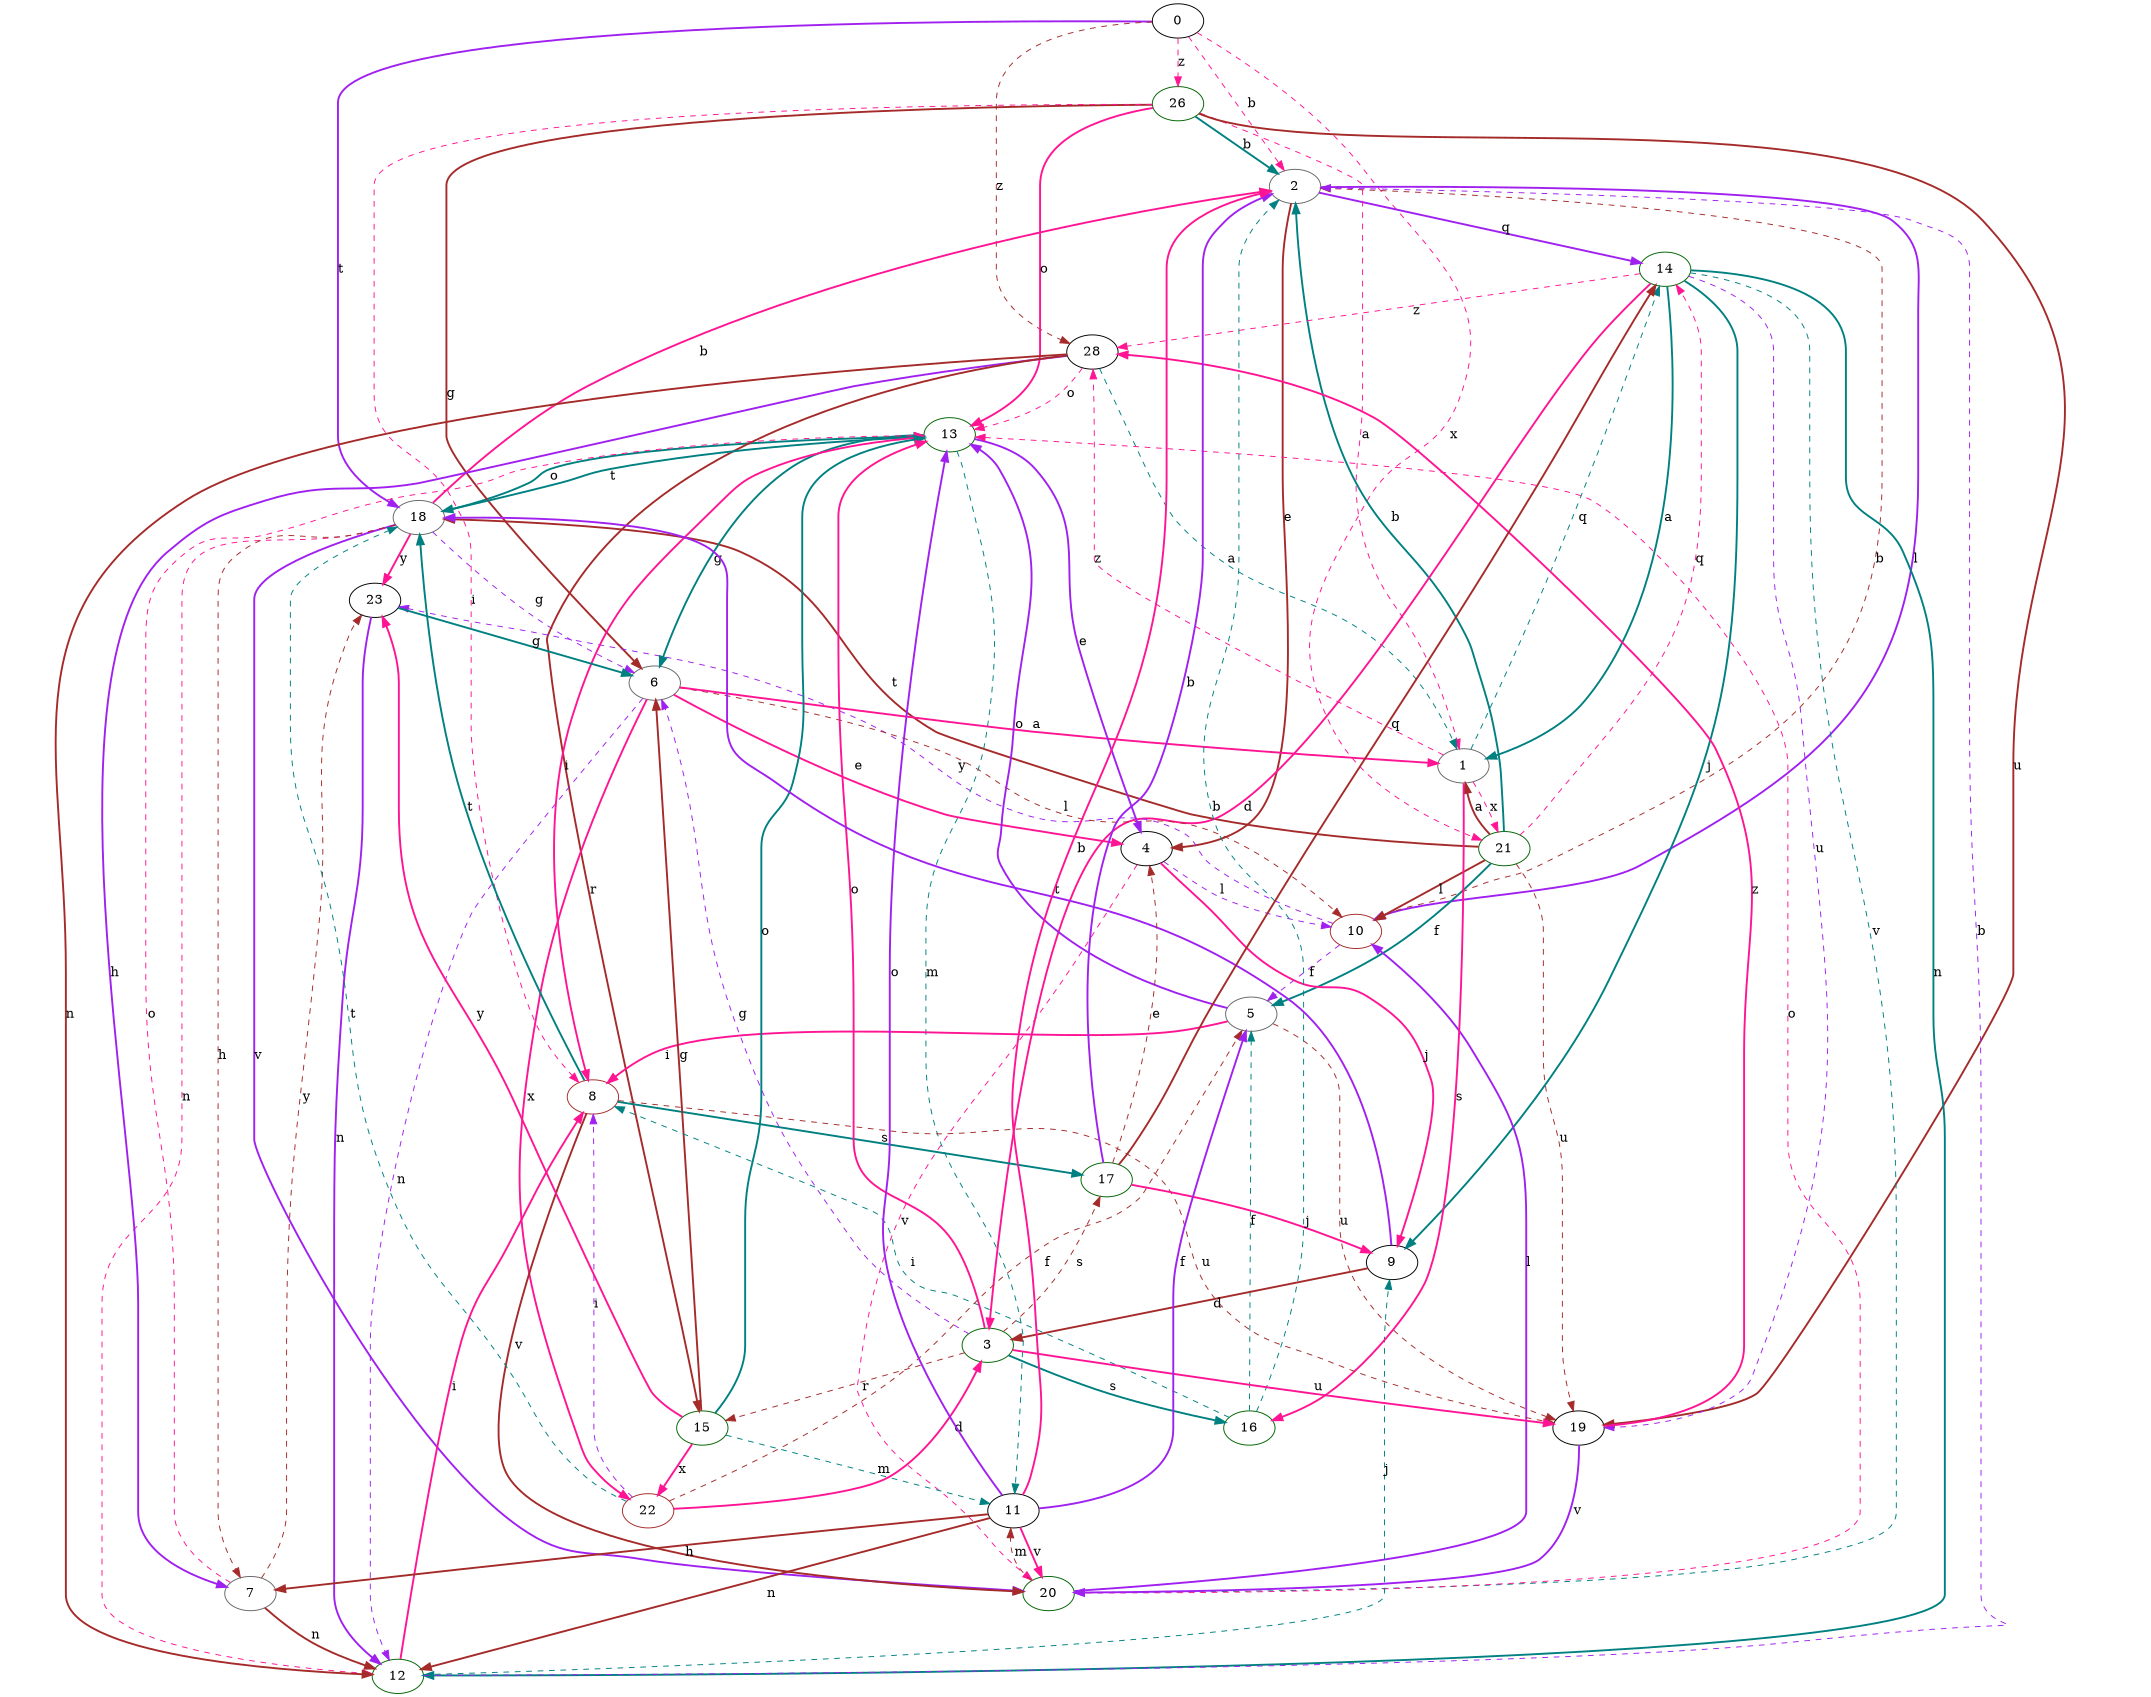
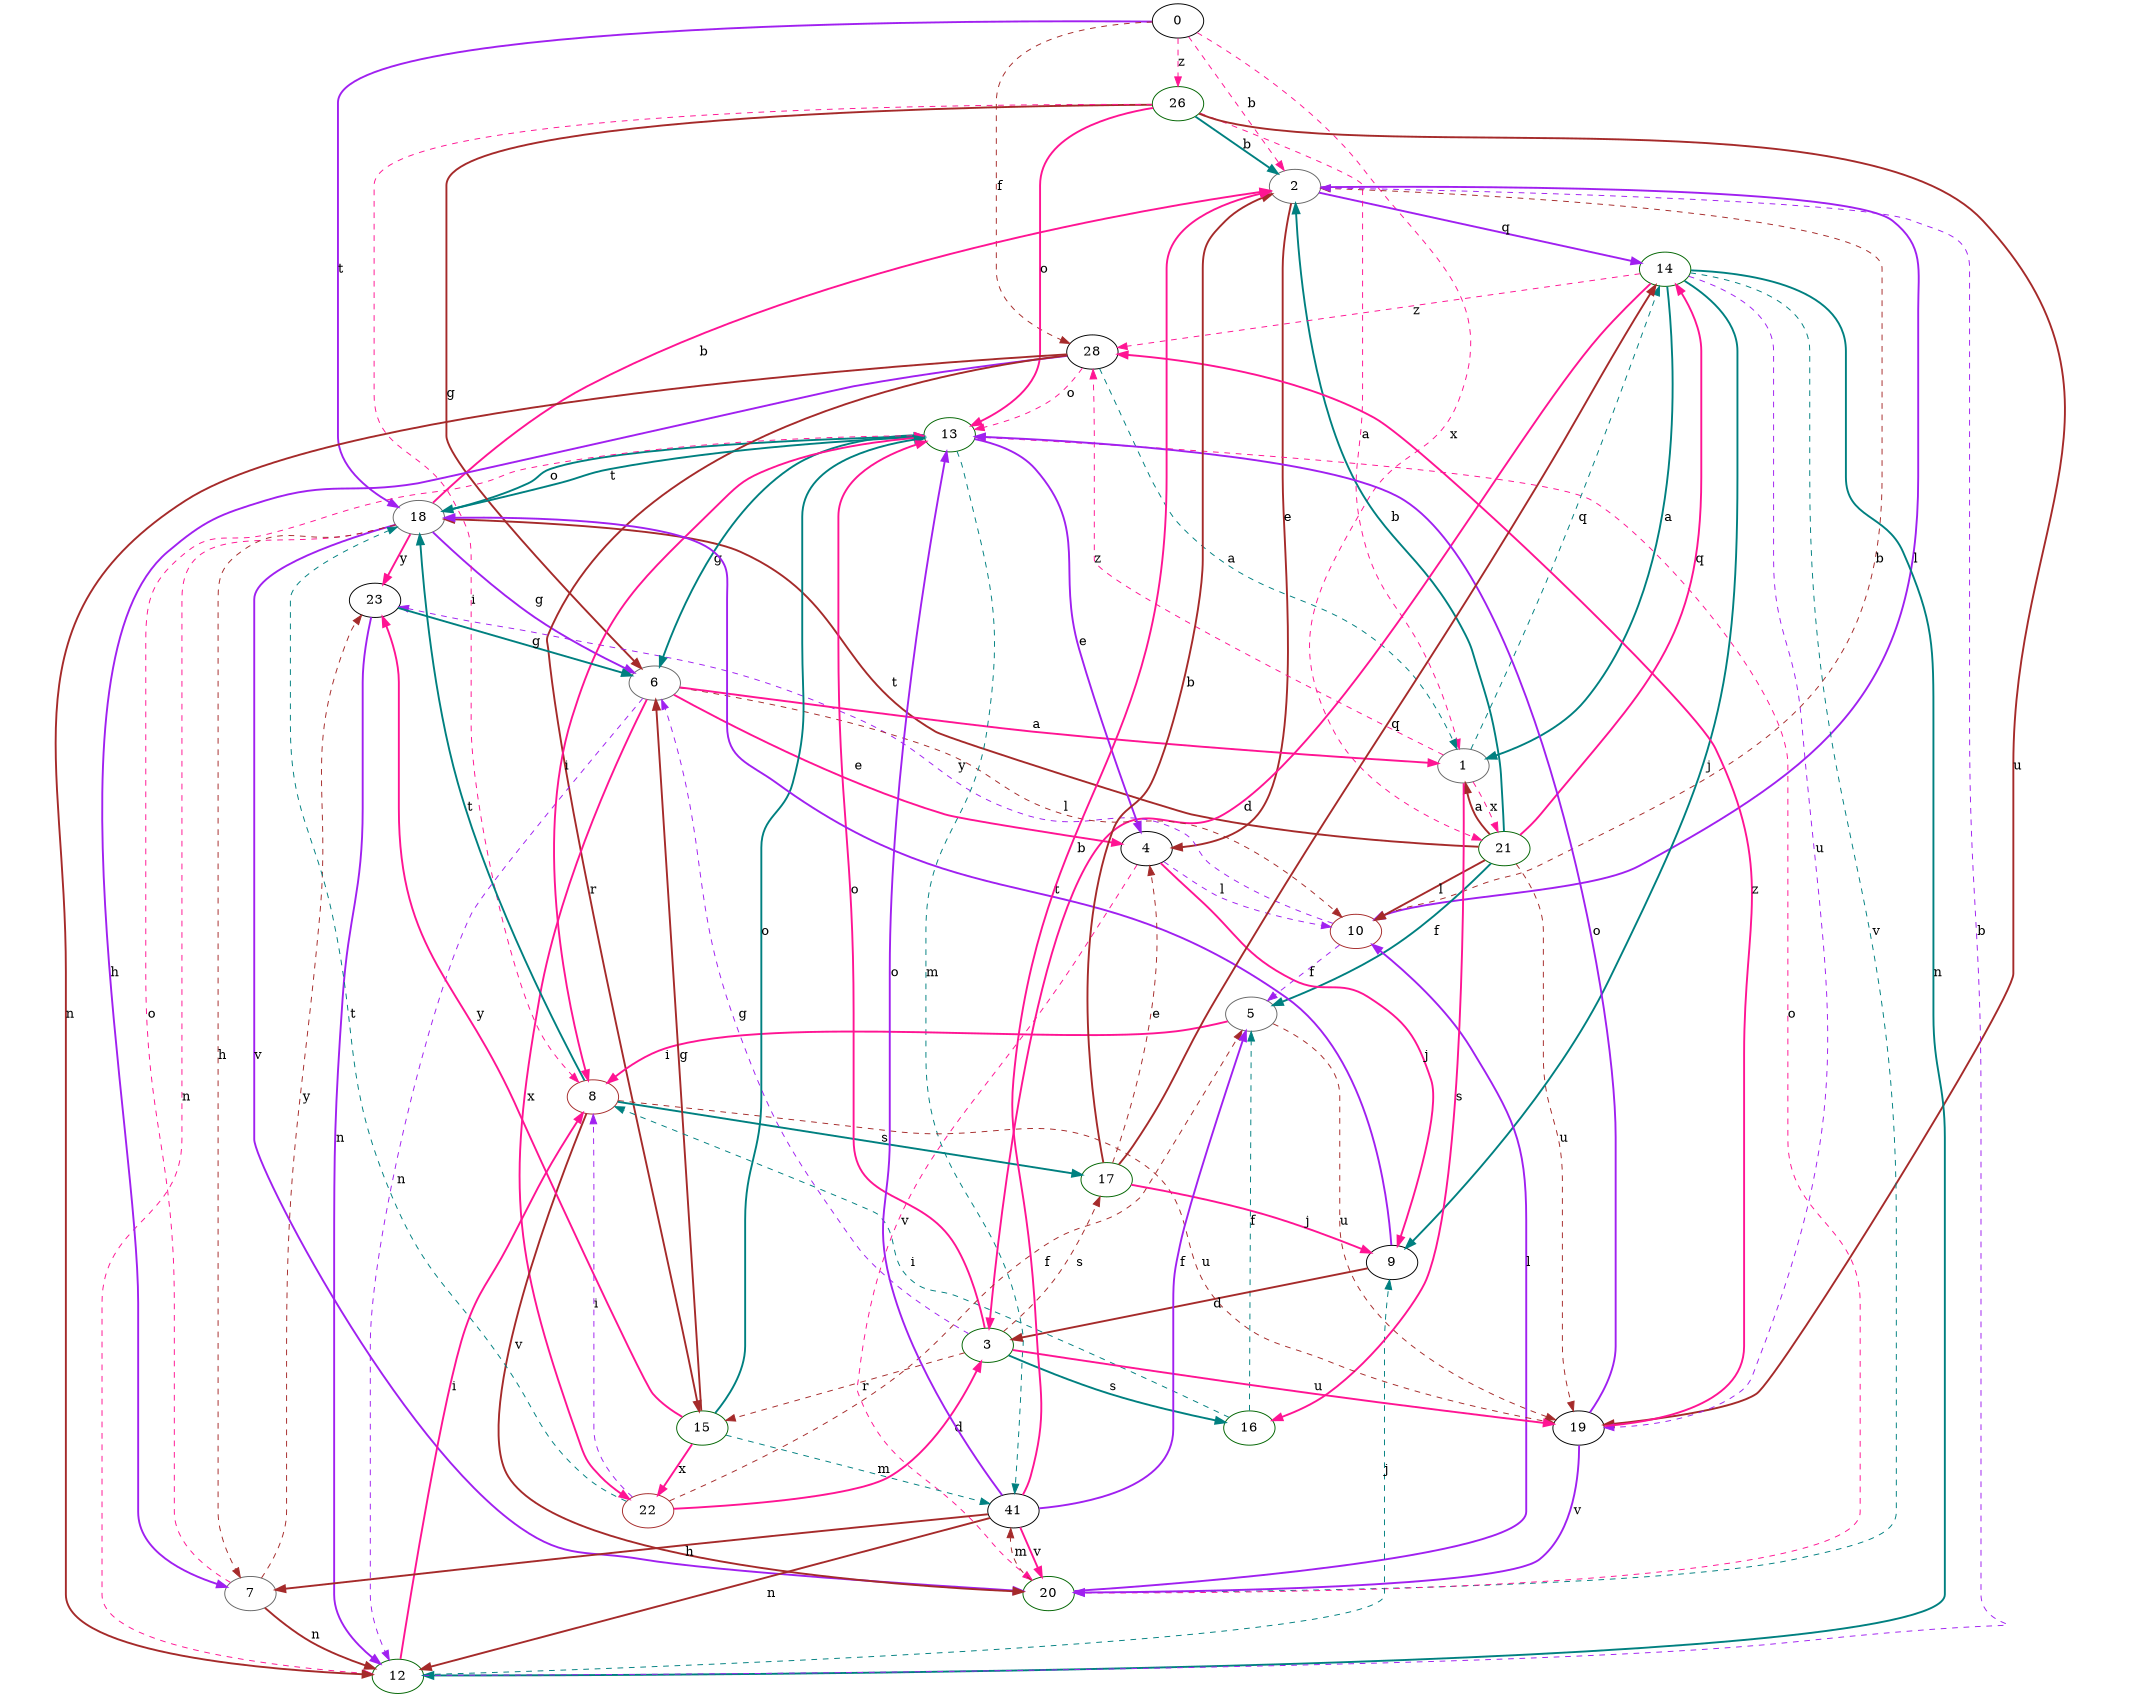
(1000, 186) -> (1000, 186)
(1684, 603) -> (1684, 603)
(523, 609) -> (523, 609)
(1185, 677) -> (1185, 677)
(1009, 770) -> (1537, 731)
(1227, 848) -> none
(1013, 1511) -> (1013, 1511)
